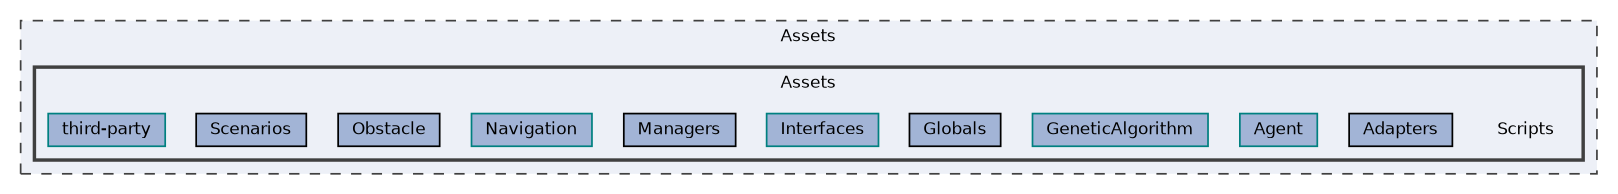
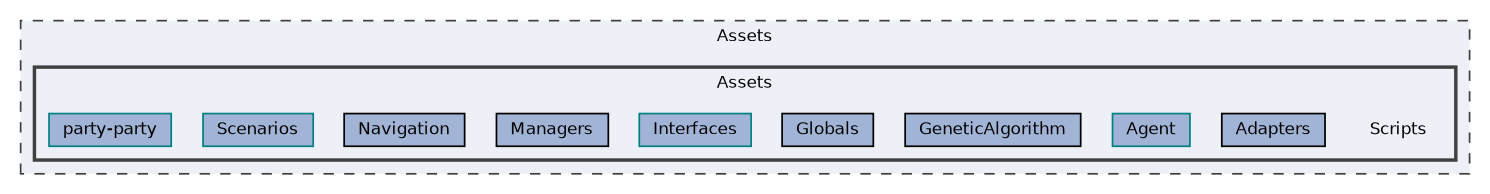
(107, 130) -> (110, 130)
(251, 130) -> (258, 130)
(389, 130) -> none
(532, 130) -> (404, 130)
(1120, 130) -> (993, 130)
